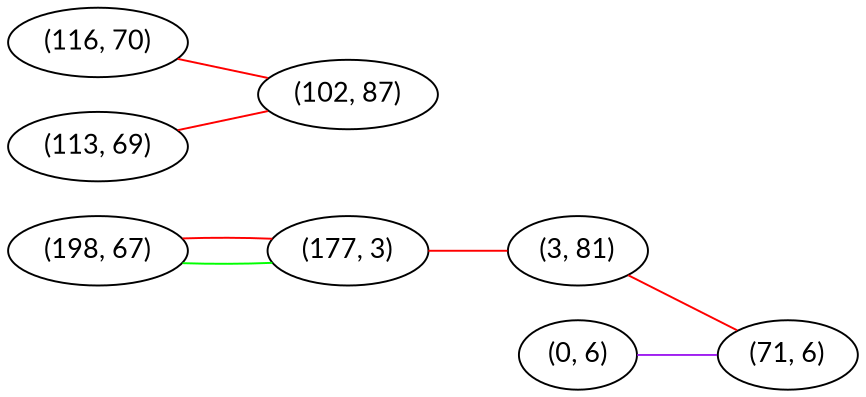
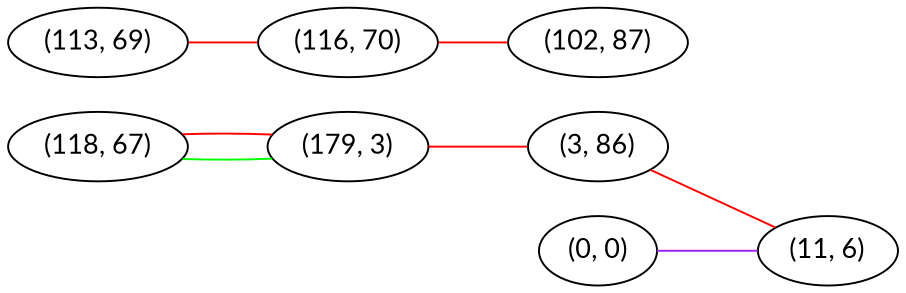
(223, 121) -> (223, 42)
(98, 251) -> (98, 147)
(348, 251) -> (348, 147)
(578, 251) -> (598, 147)
(578, 355) -> (598, 251)
(788, 355) -> (828, 251)
